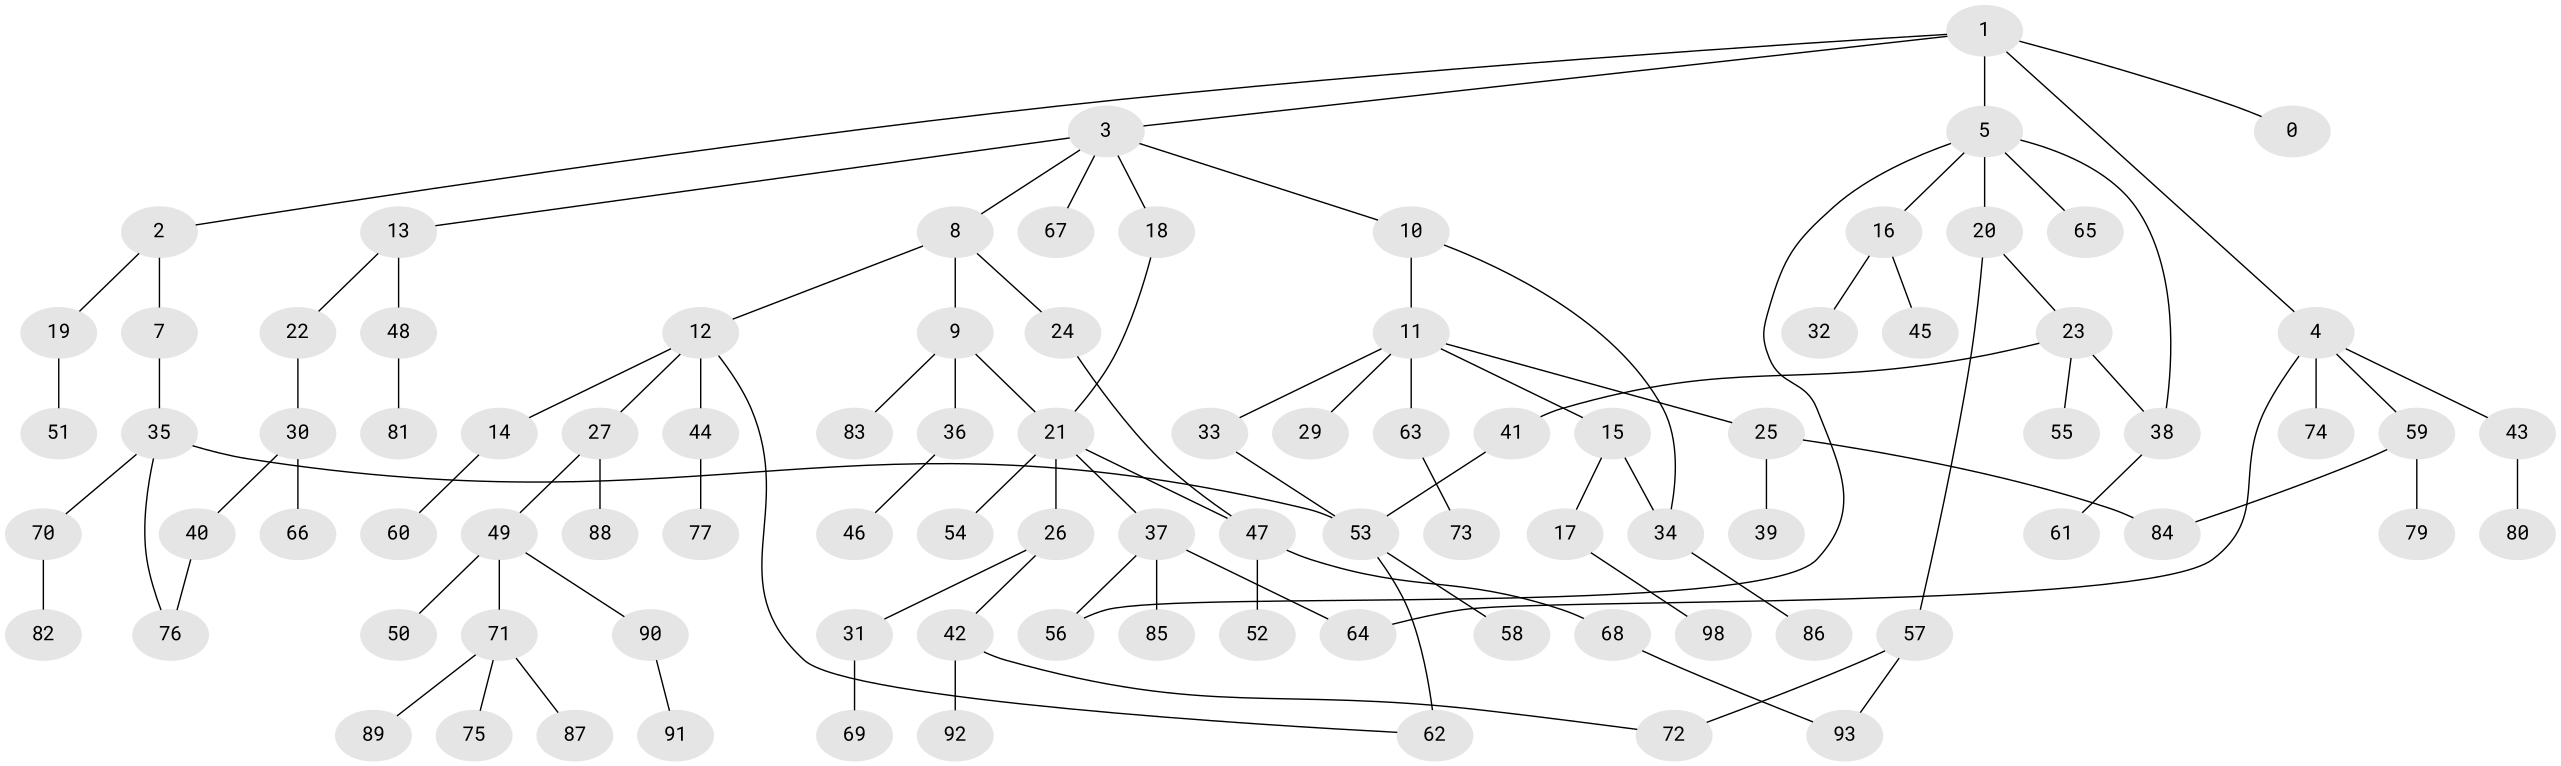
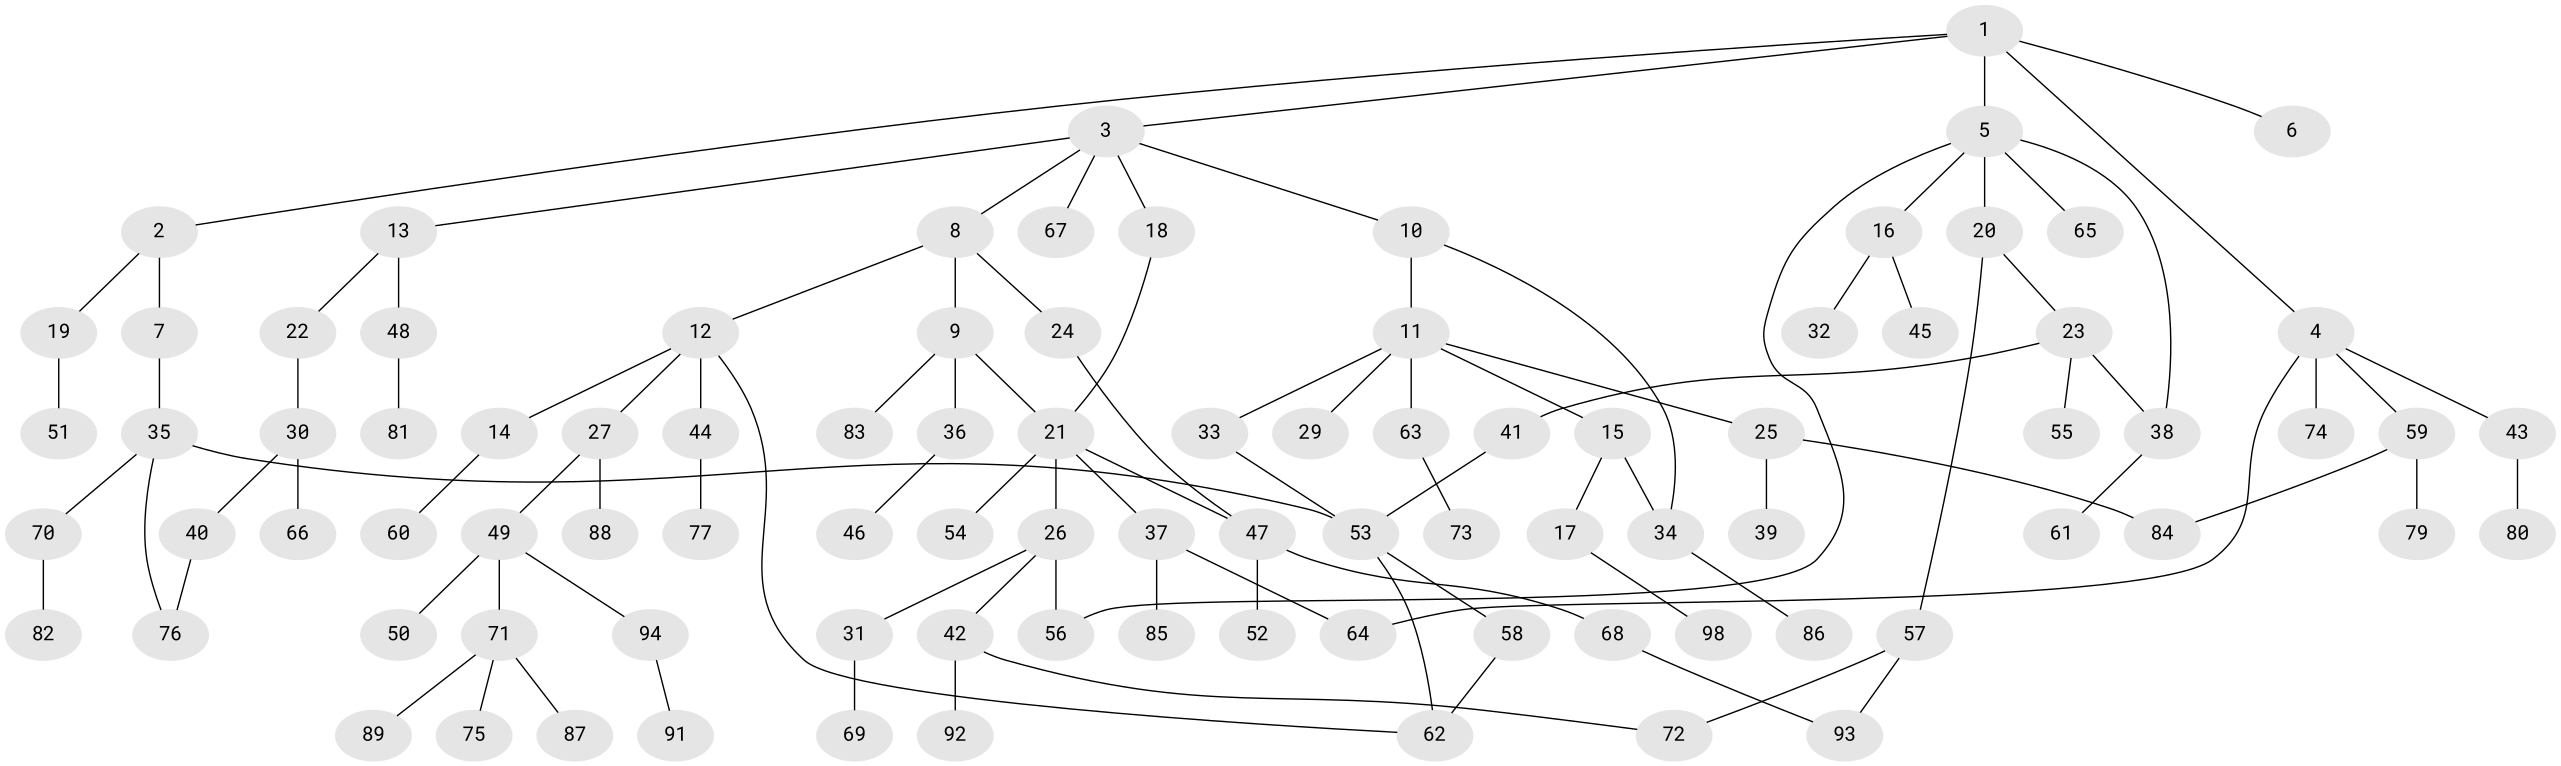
(2292, 131) -> (2292, 131)
(1106, 584) -> (1056, 585)
(650, 635) -> (650, 635)
none -> (1473, 685)
